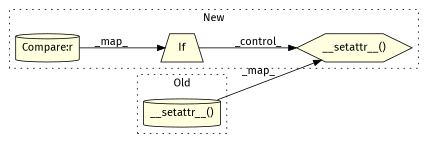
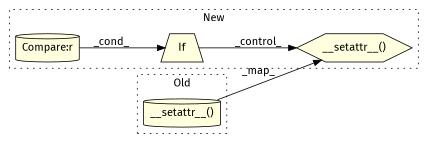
(111, 42) -> (111, 42)
